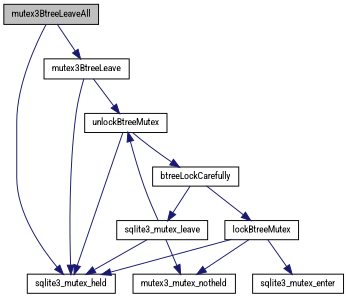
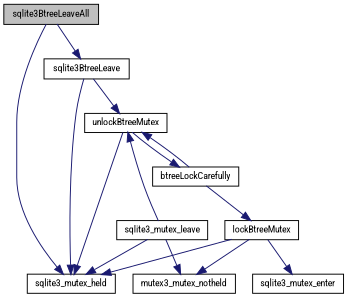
(51, 14) -> (51, 14)
(87, 69) -> (87, 69)
(182, 199) -> (170, 152)
